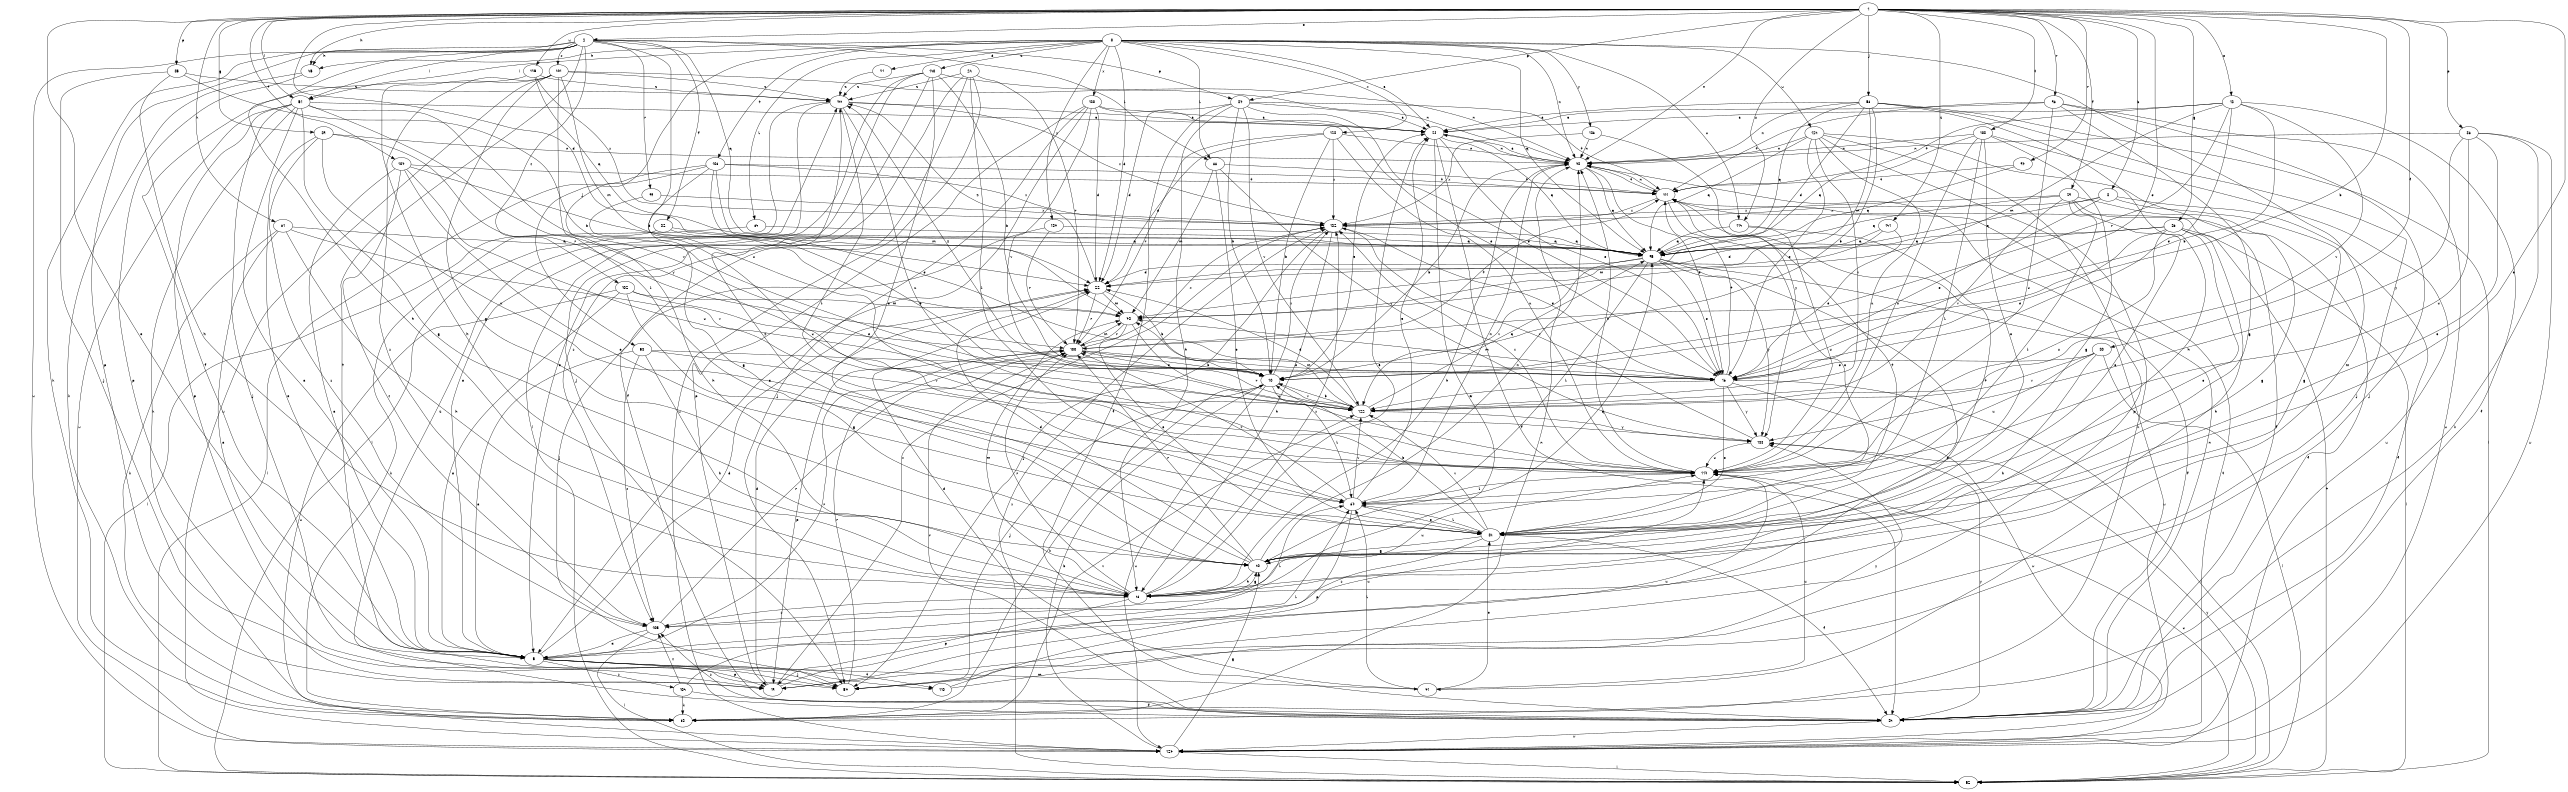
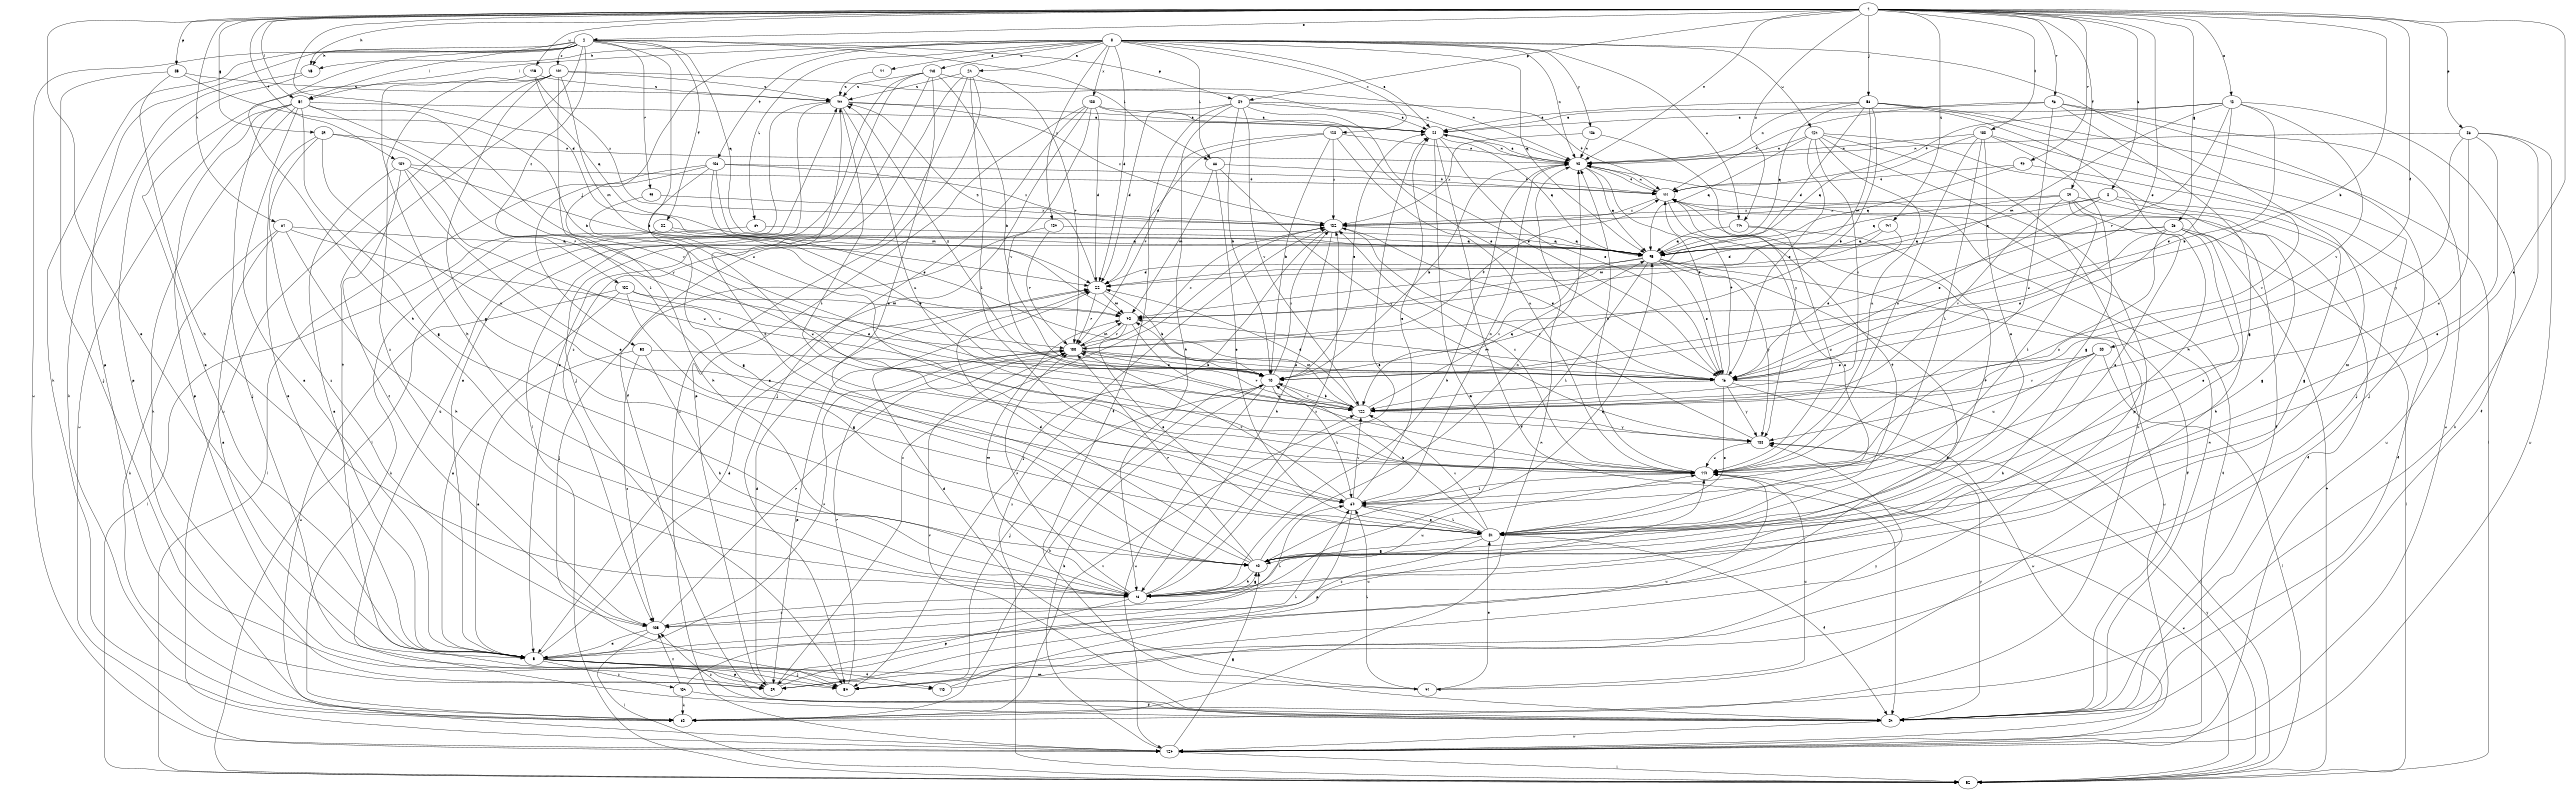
none -> (1045, 64)
(206, 365) -> (206, 365)
(1016, 396) -> (1967, 370)
(773, 690) -> (773, 690)
